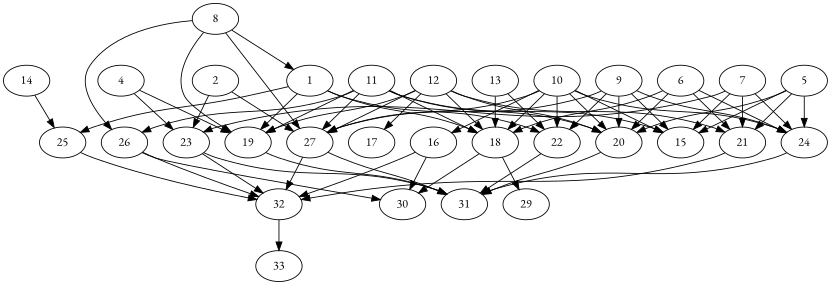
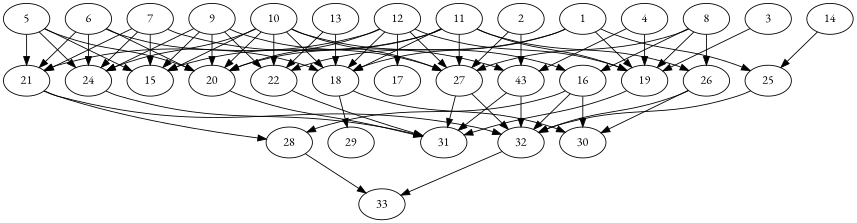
none -> (768, 19)
(259, 48) -> (649, 48)
(186, 142) -> (521, 81)
none -> (289, 142)
